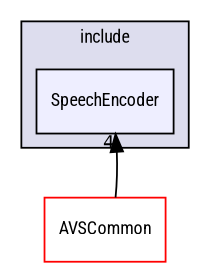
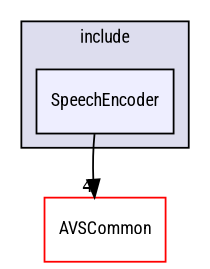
(117, 175) -> (93, 159)
